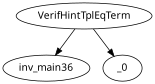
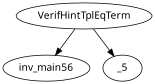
(46, 68) -> (46, 68)
(123, 68) -> (123, 68)
